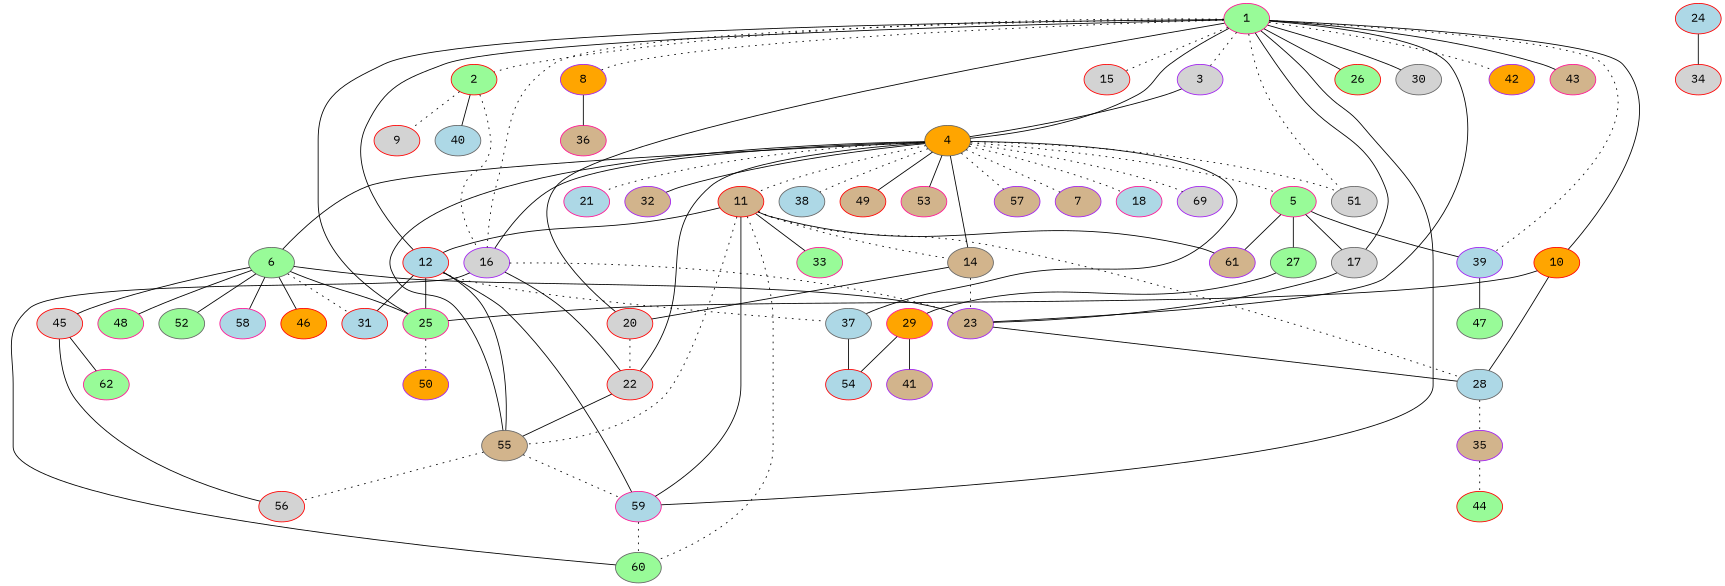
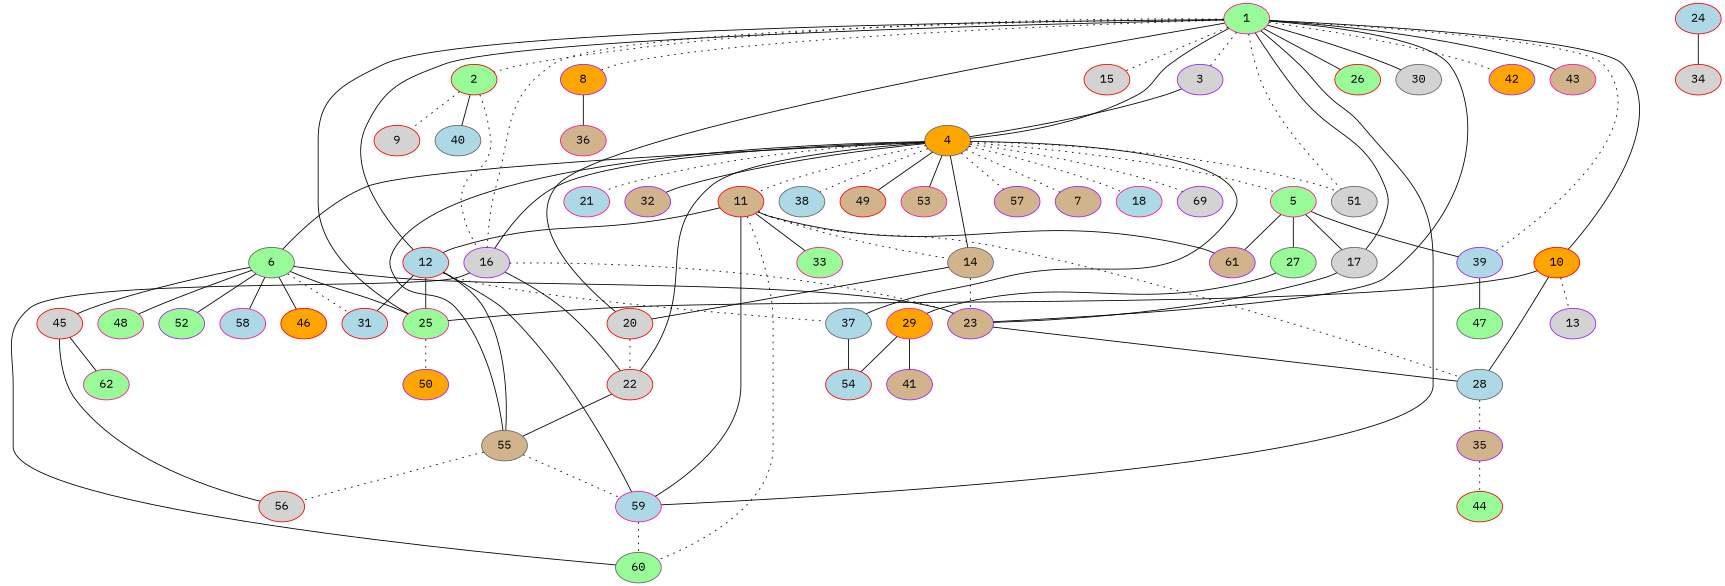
(182, 324) -> (182, 324)
none -> (1573, 324)
(677, 377) -> none
